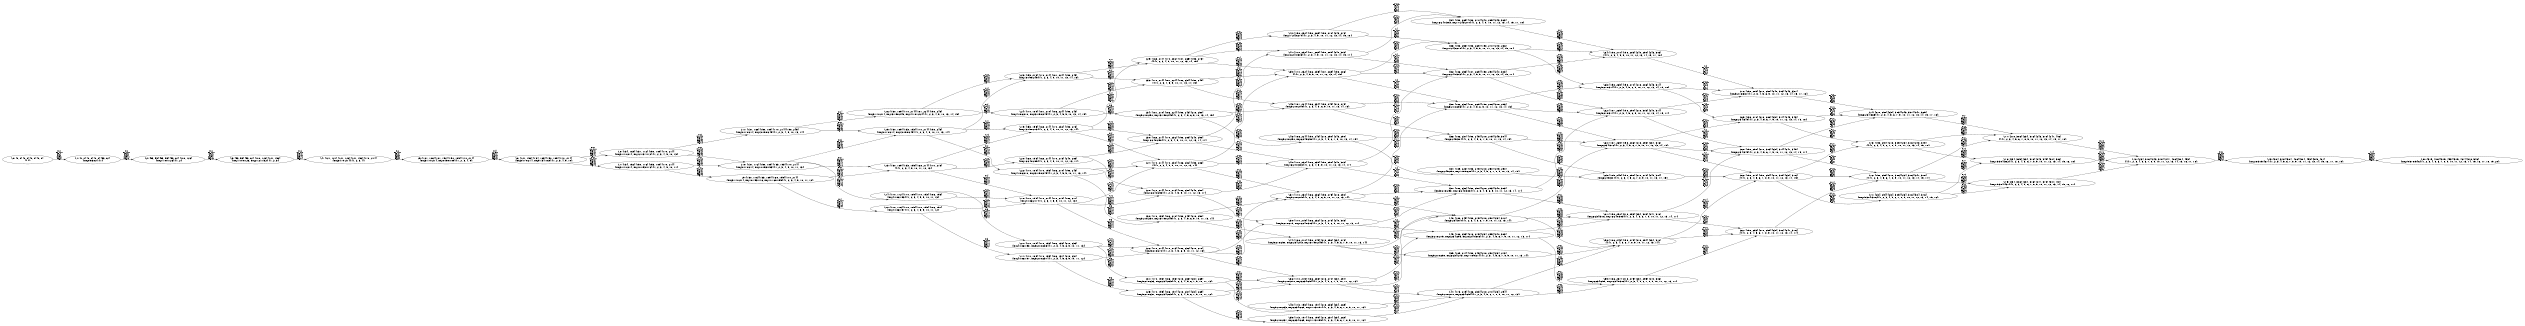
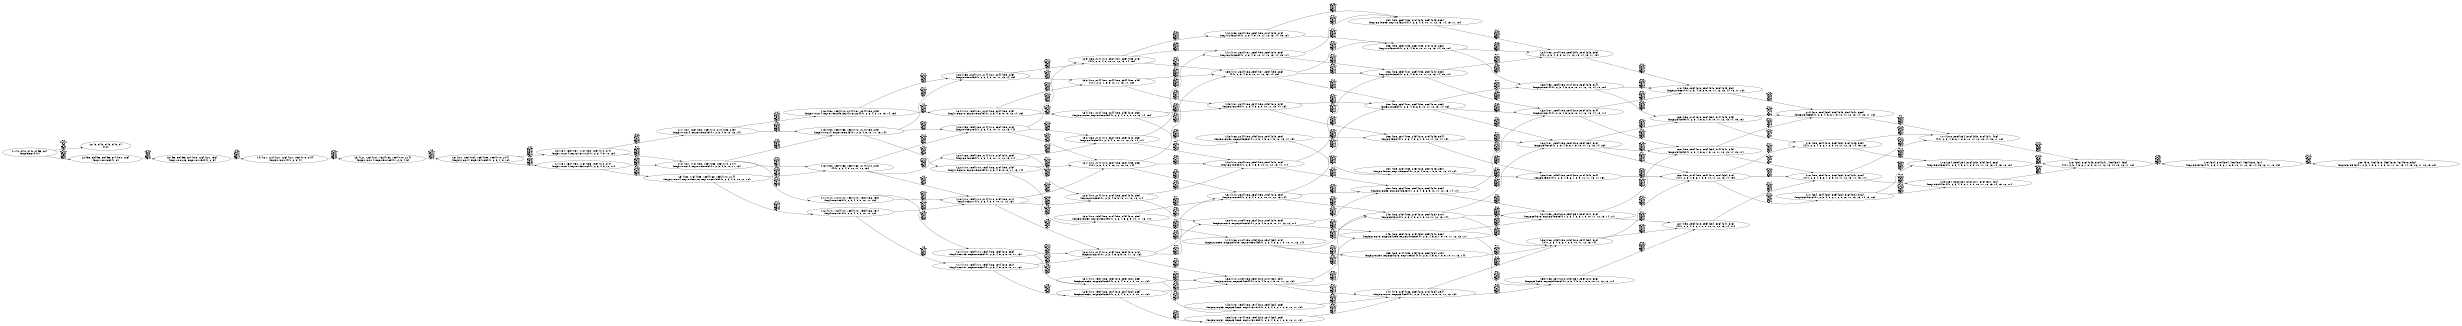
(58, 159) -> (67, 149)
